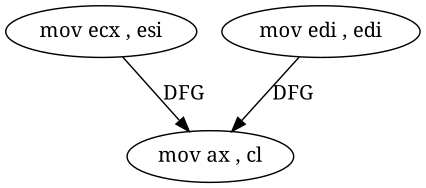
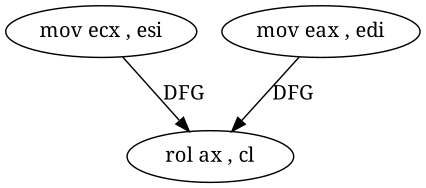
(321, 32) -> (321, 32)
(210, 157) -> (210, 157)
